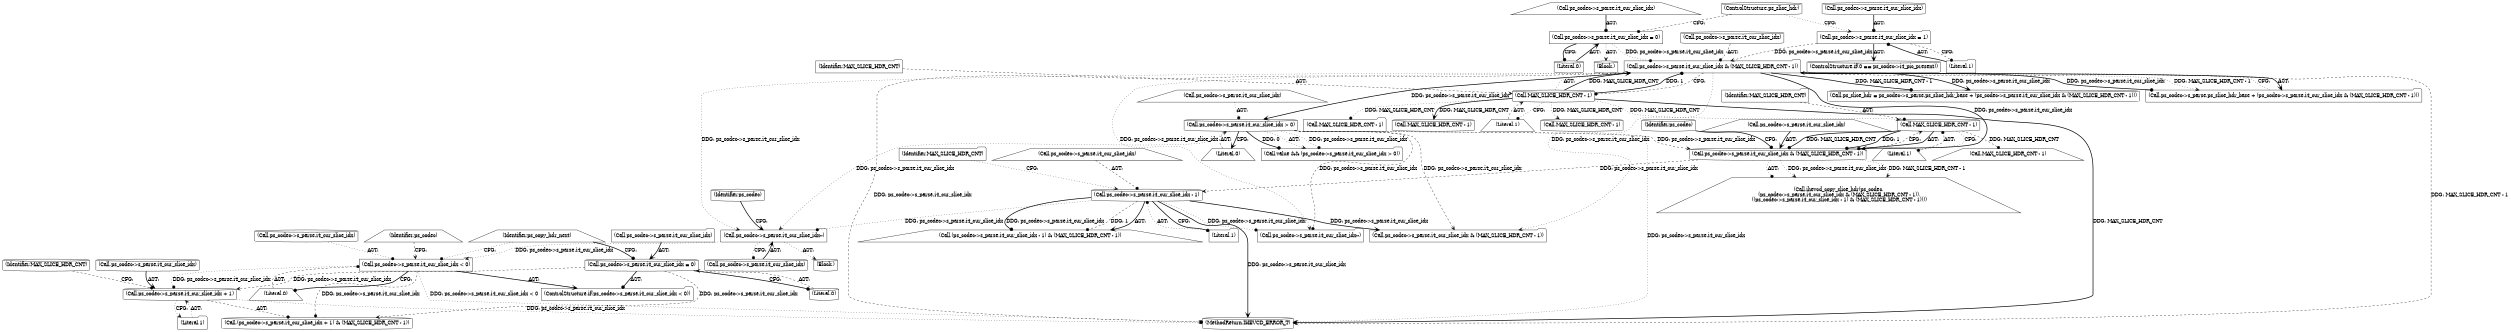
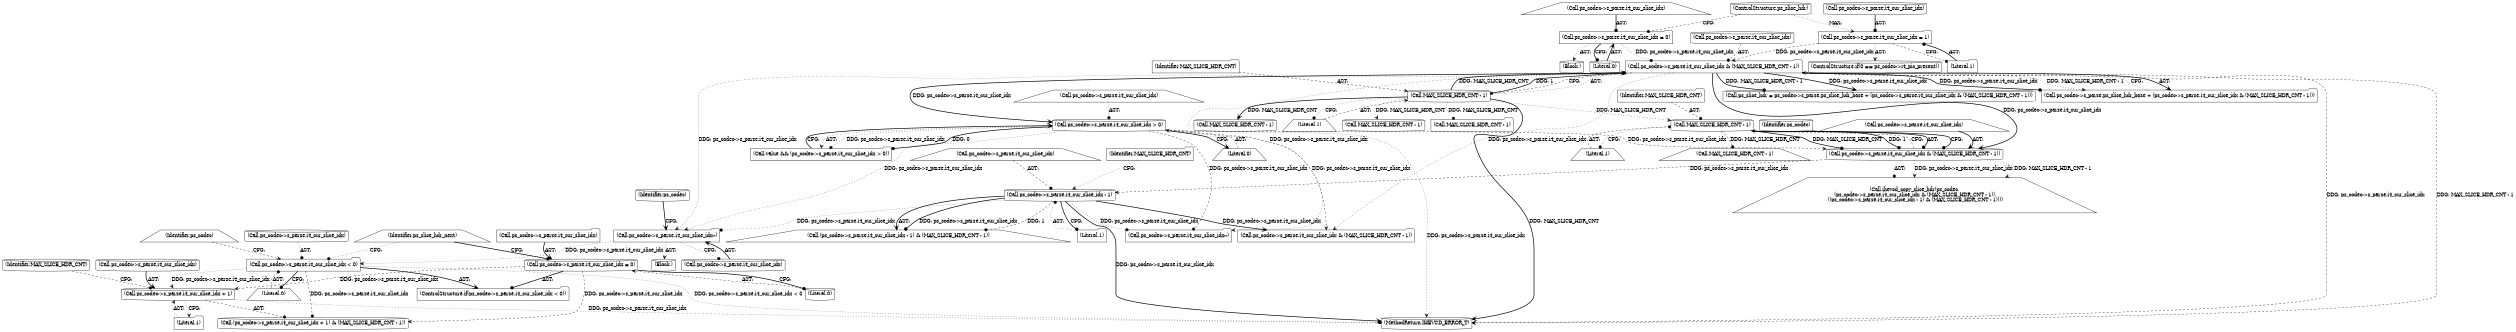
(1831, 23) -> (1836, 23)
(1874, 51) -> (1875, 51)
none -> (863, 130)
(537, 236) -> (422, 236)
(261, 269) -> (205, 272)
